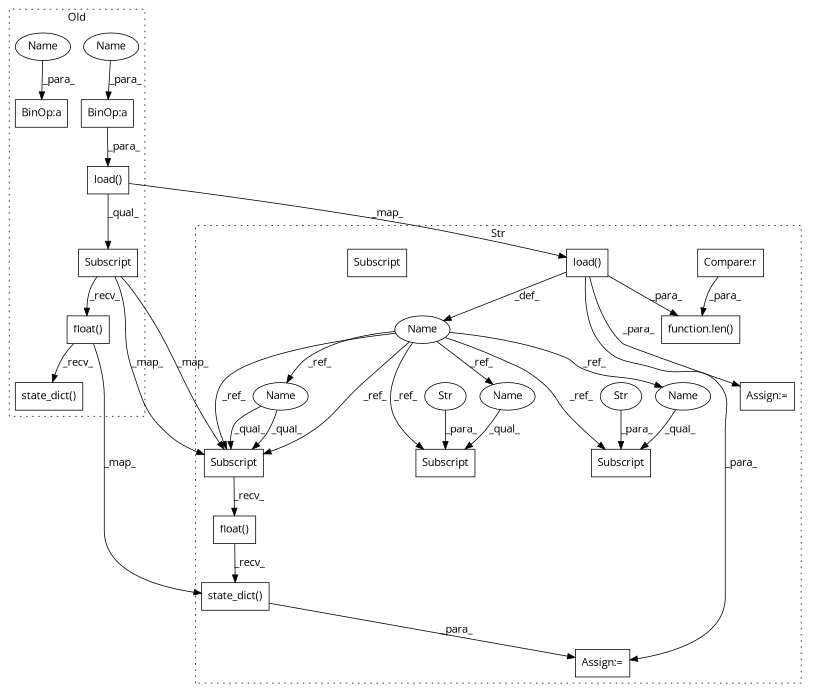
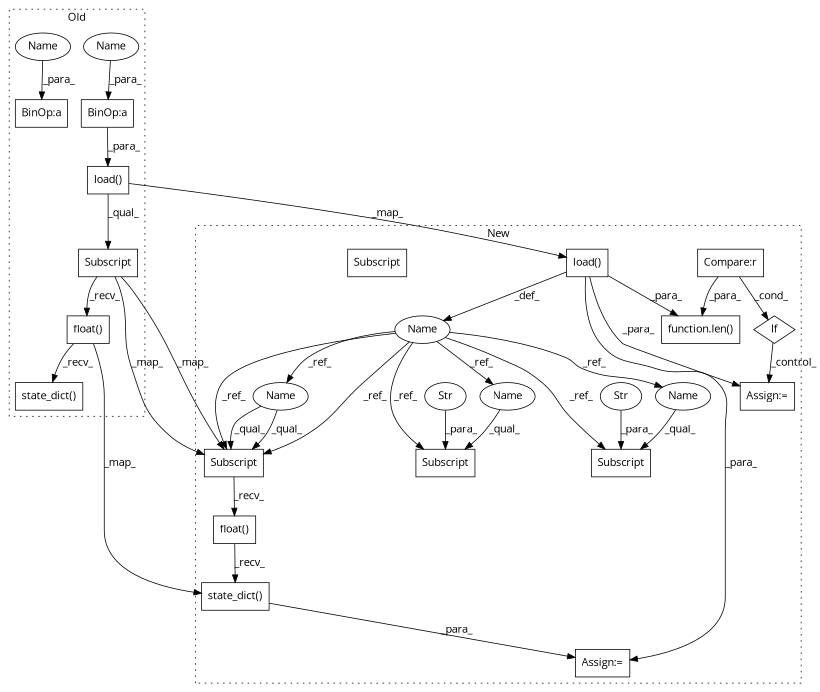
(498, 234) -> (498, 234)
none -> (774, 330)
